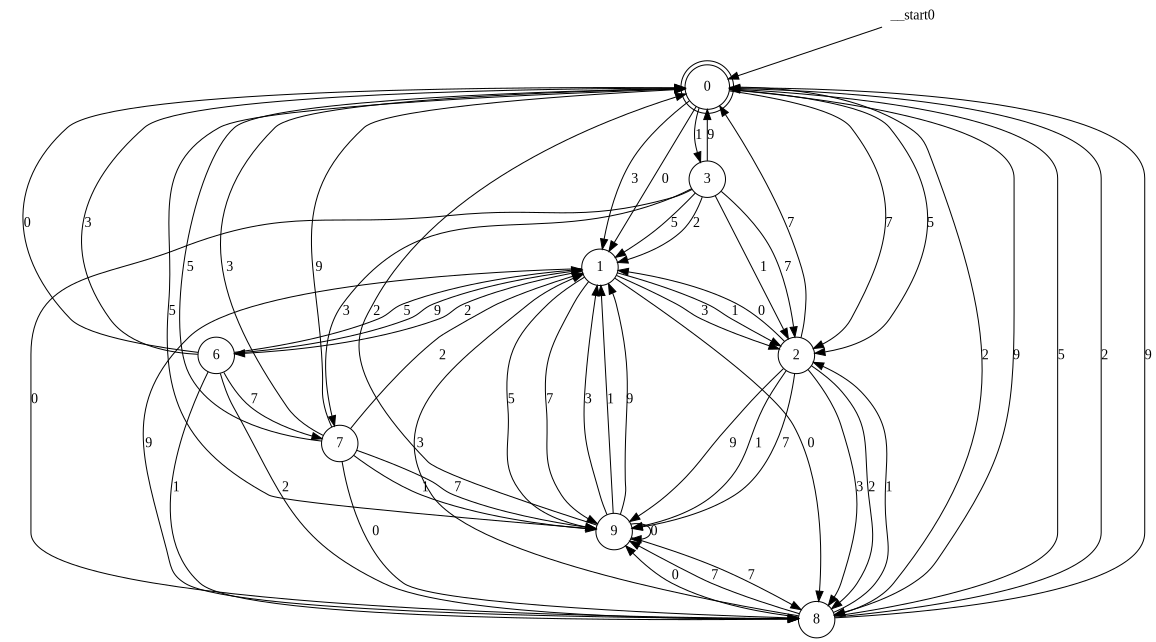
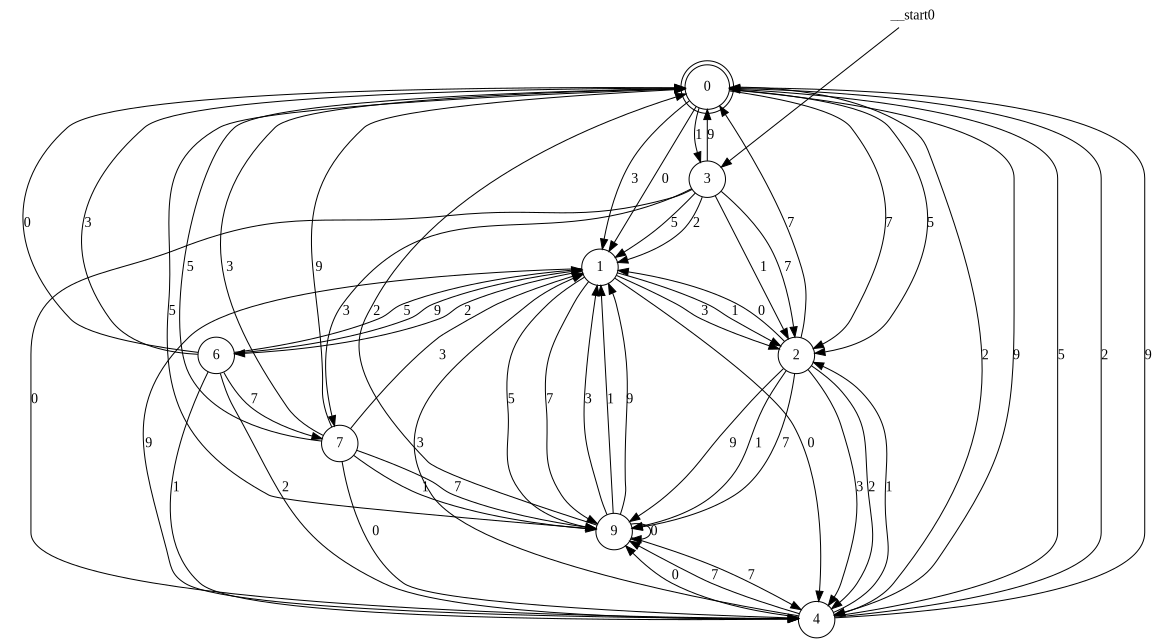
(810, 51) -> (831, 81)
(443, 355) -> (443, 355)
(817, 620) -> (817, 620)
